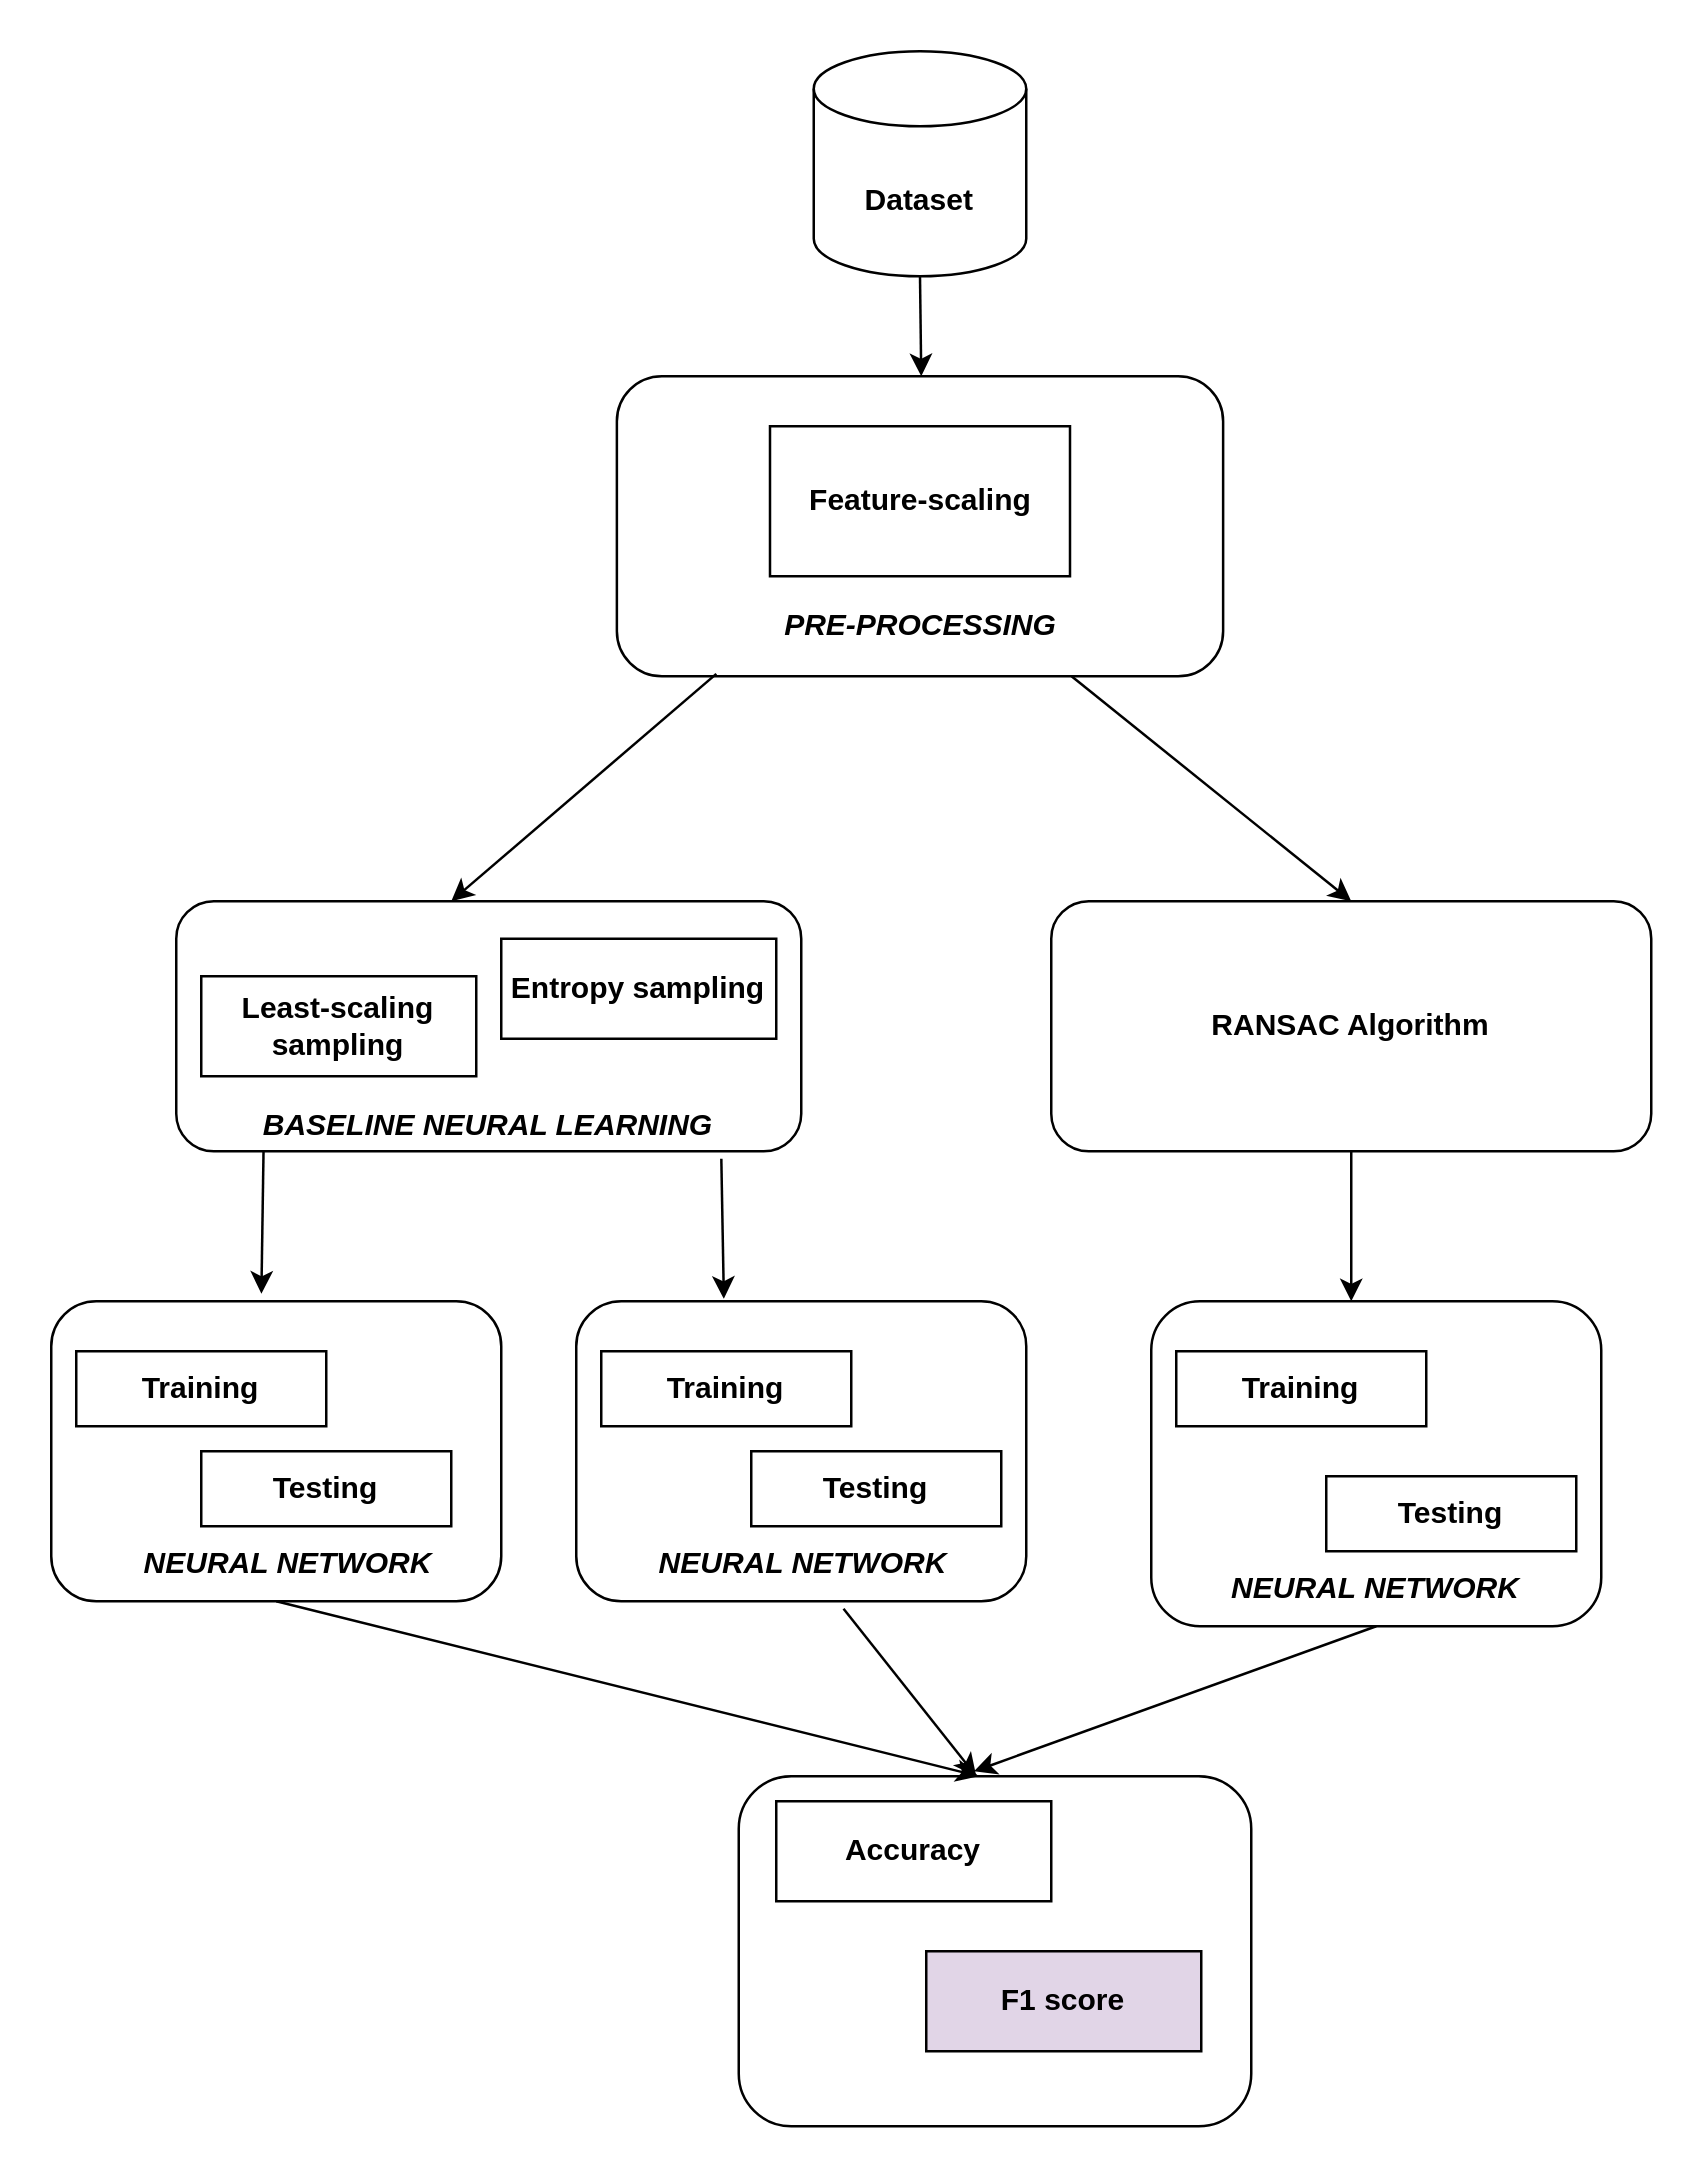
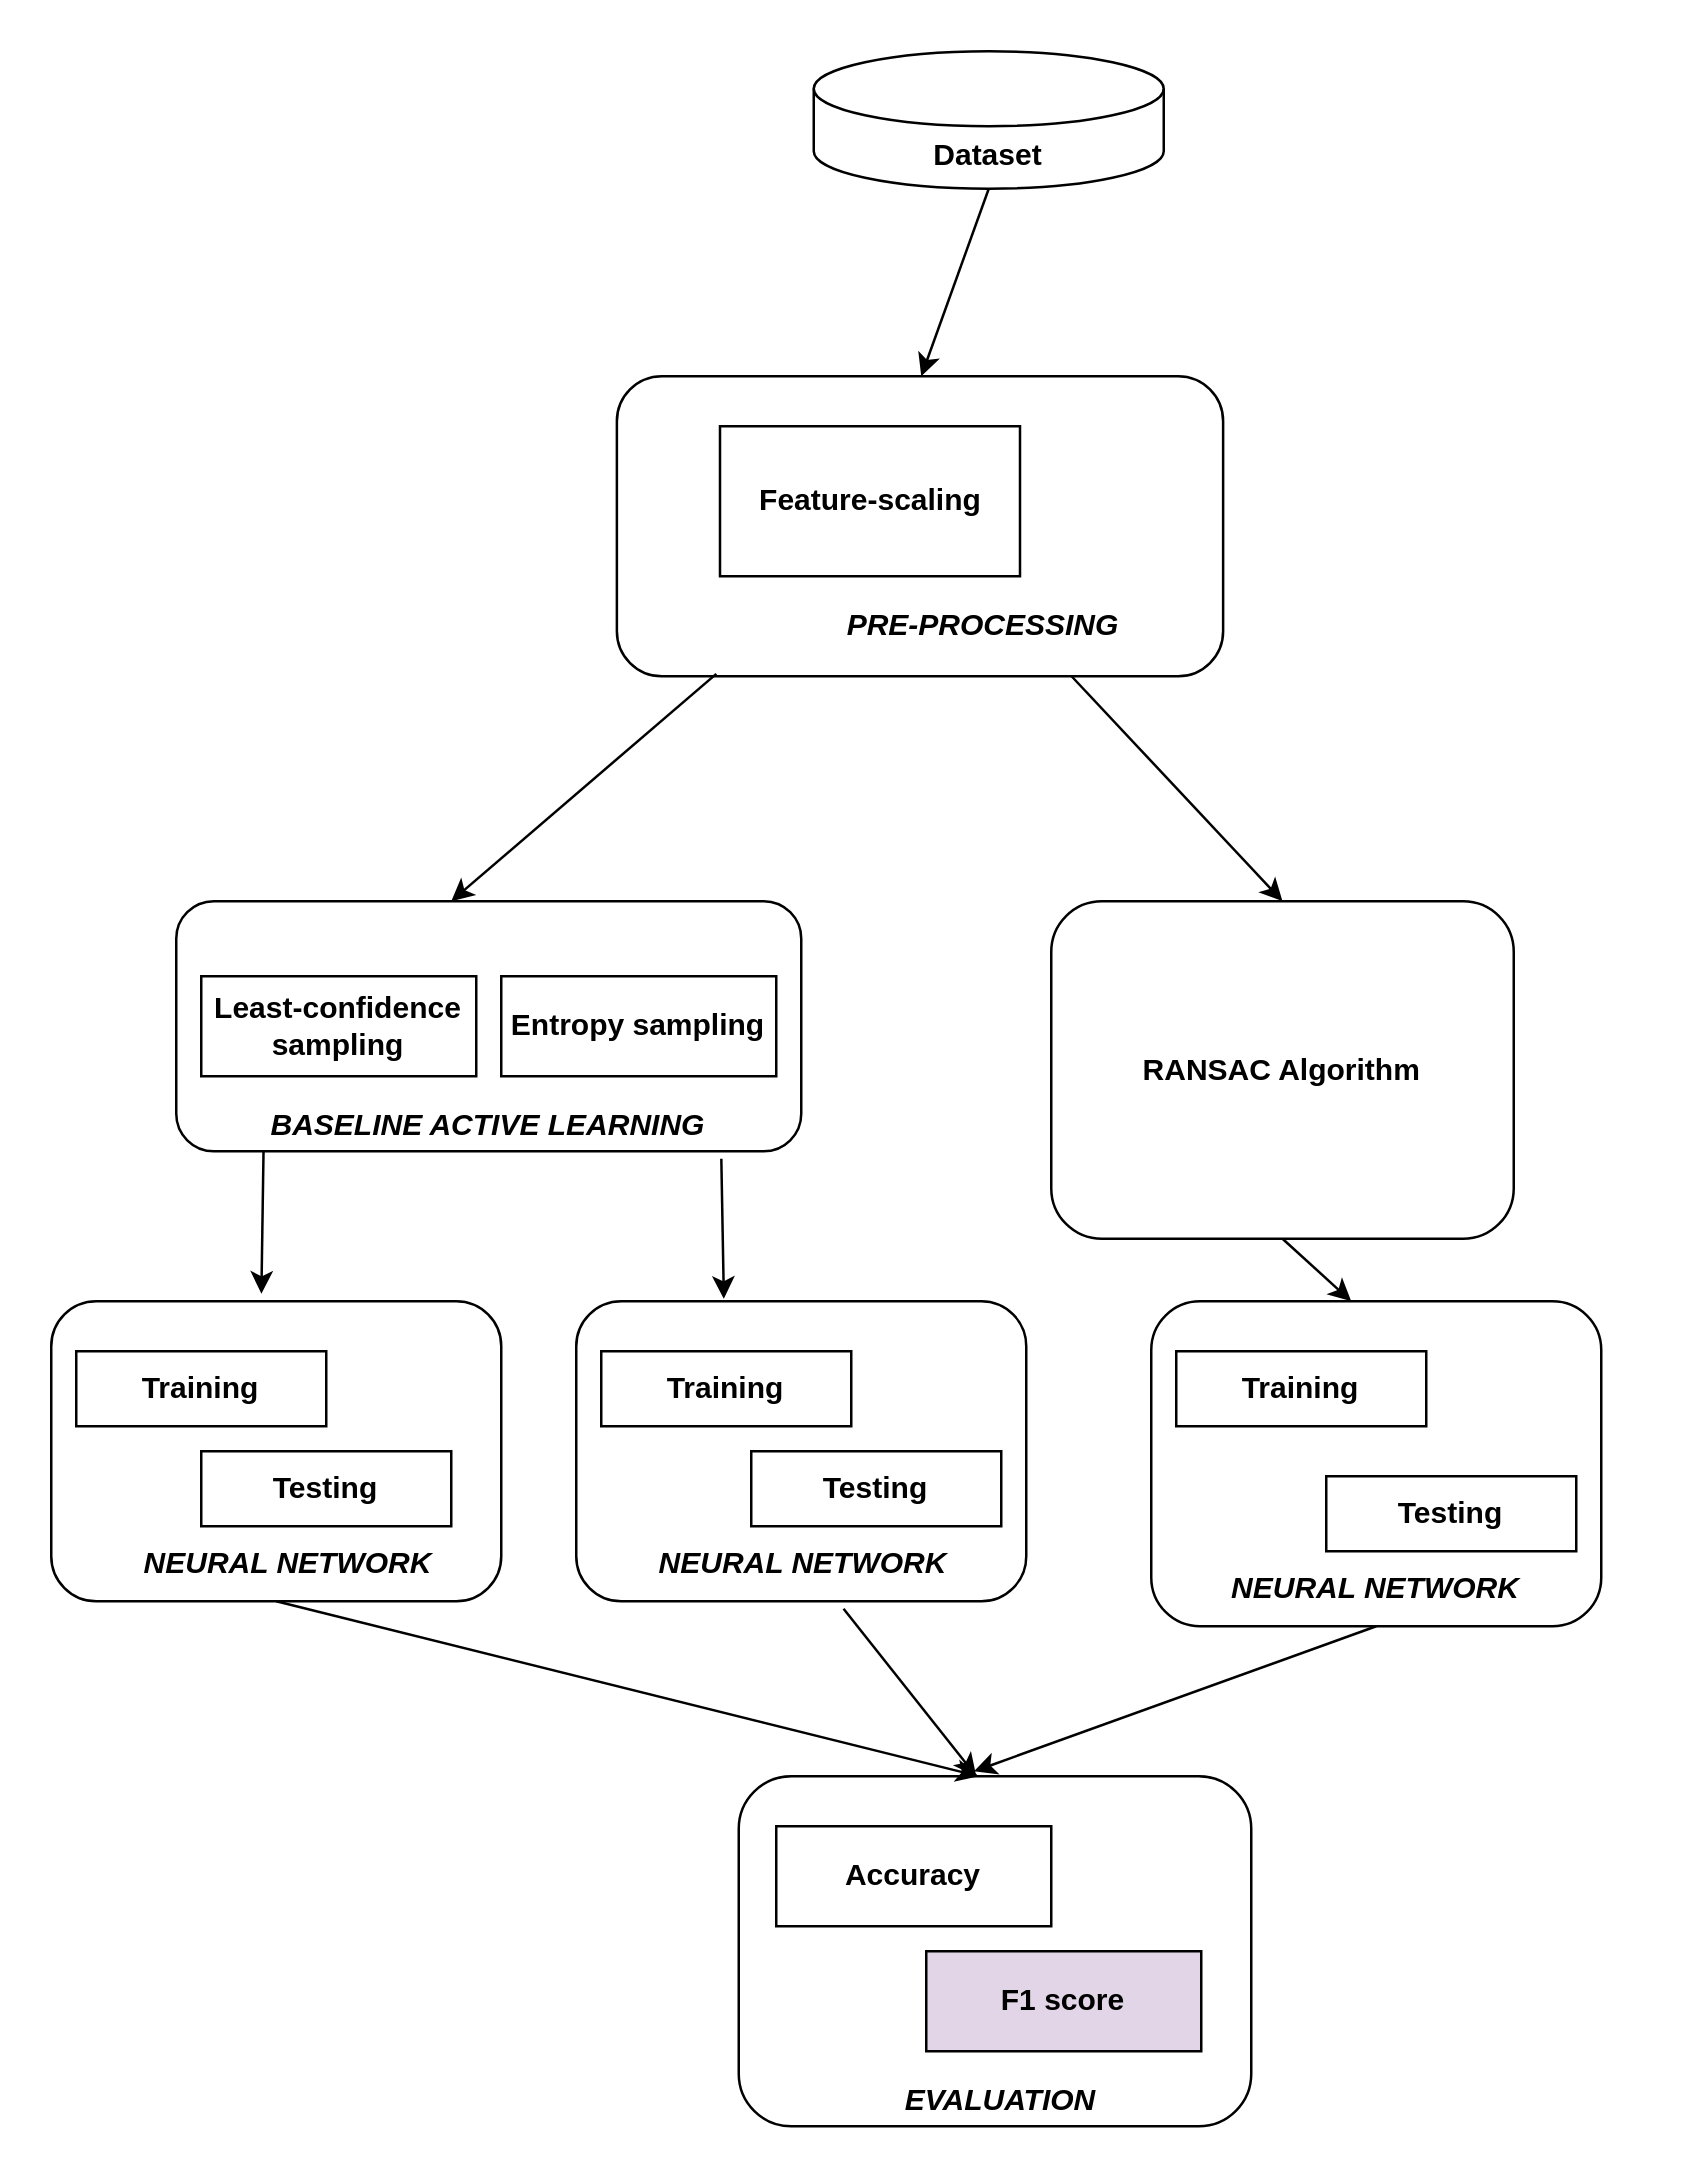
(920, 164) -> (989, 120)
(920, 501) -> (870, 501)
(920, 626) -> (983, 626)
(639, 989) -> (639, 1026)
(339, 1026) -> (339, 1026)
(1351, 1026) -> (1283, 1070)
(489, 1126) -> (489, 1126)
(914, 1851) -> (914, 1876)
none -> (1001, 2101)
